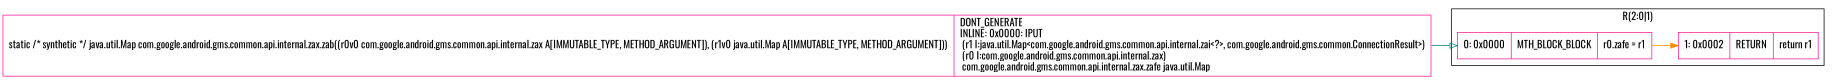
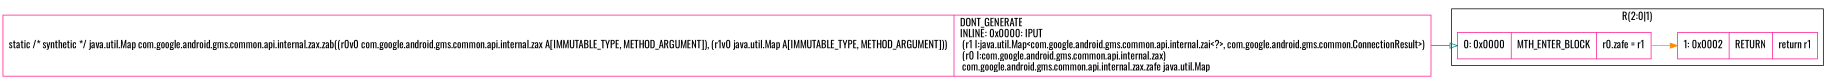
(1554, 45) -> (1554, 45)
